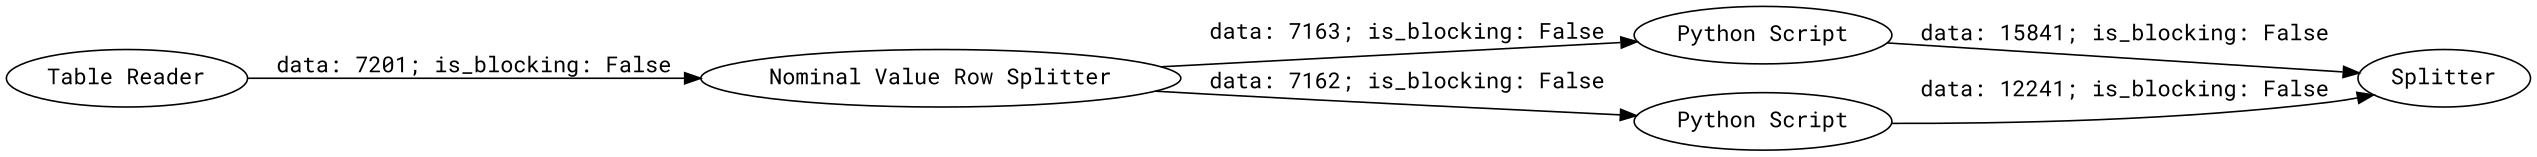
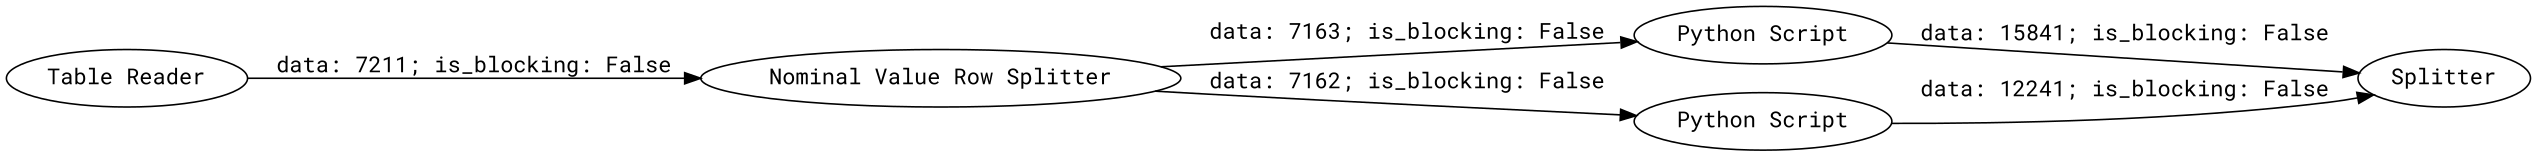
(474, 66) -> (474, 66)
